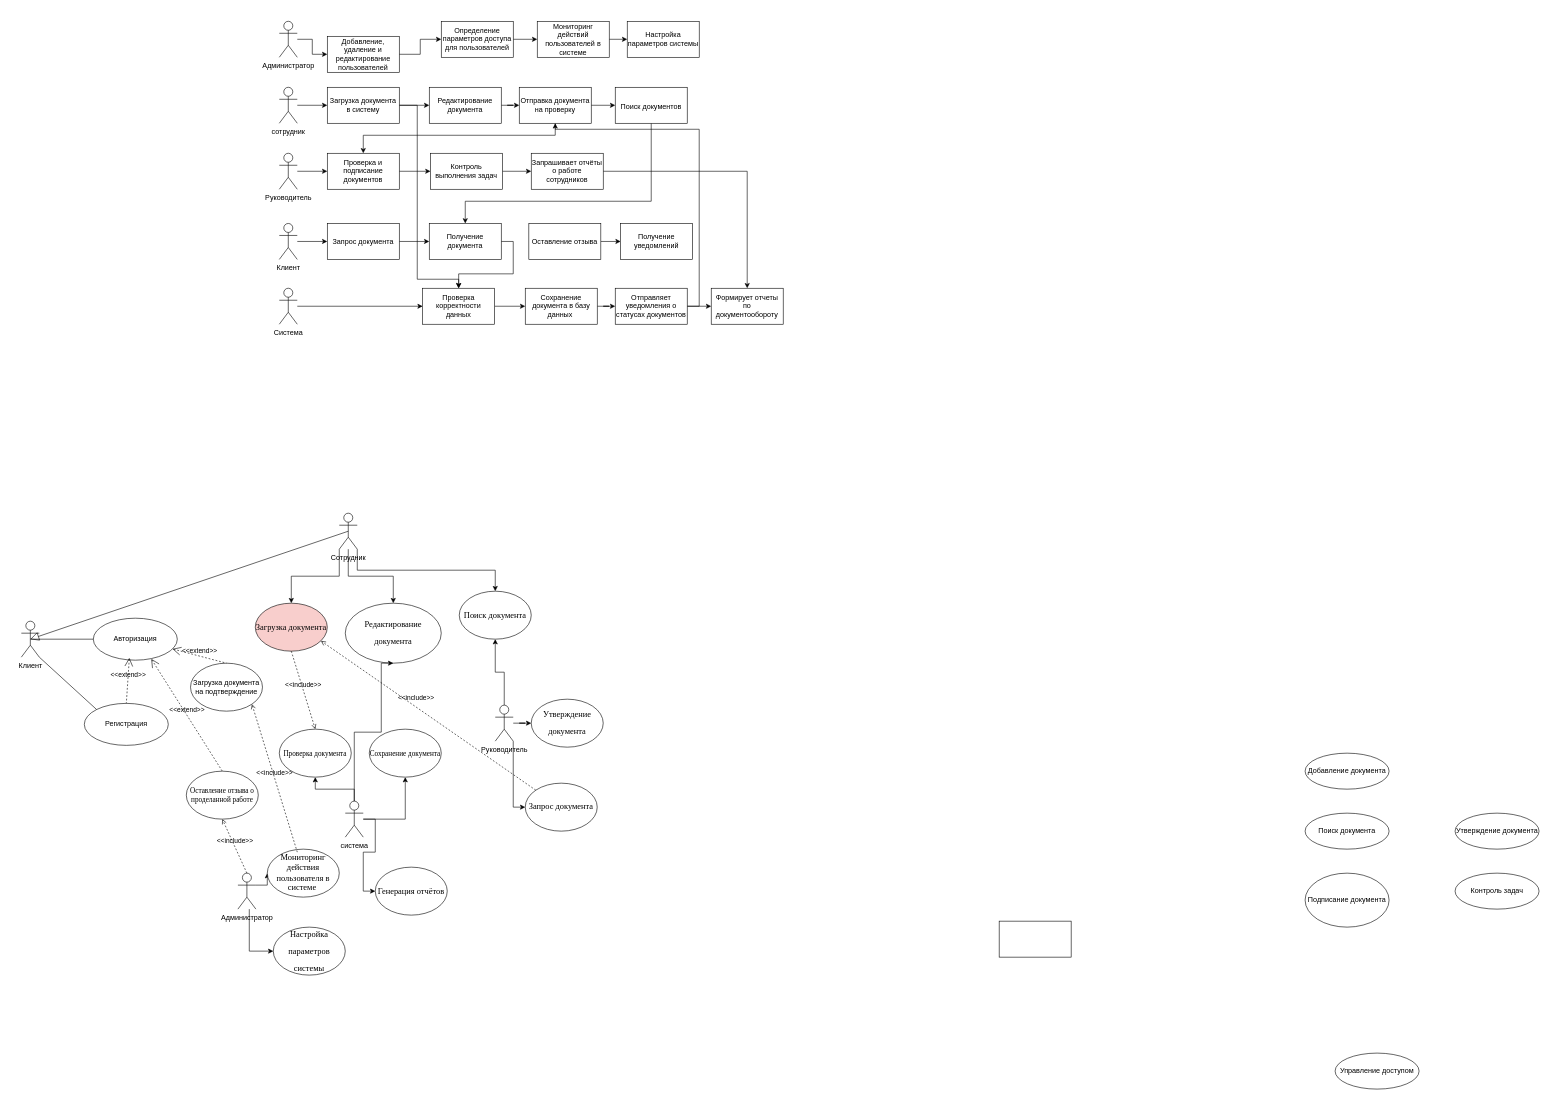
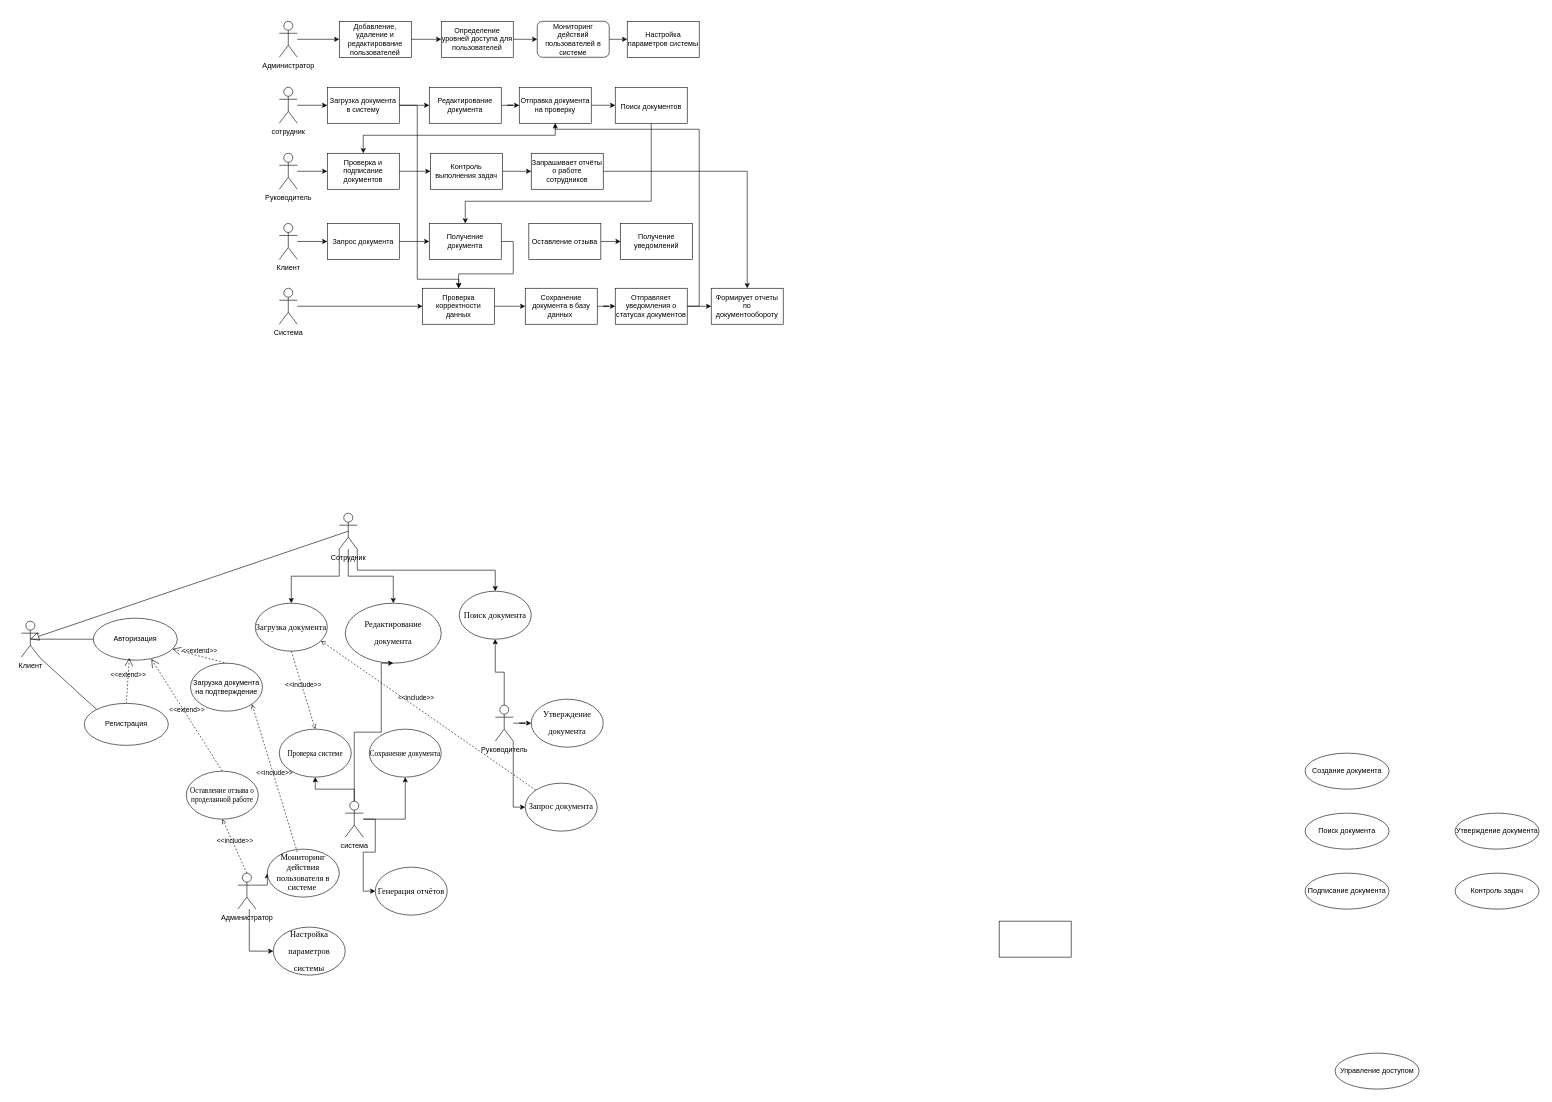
(477, 39) -> (477, 39)
(573, 39) -> (573, 39)
(363, 54) -> (375, 39)
(291, 627) -> (291, 627)
(315, 753) -> (315, 753)
(1347, 771) -> (1347, 771)
(1347, 900) -> (1347, 891)
